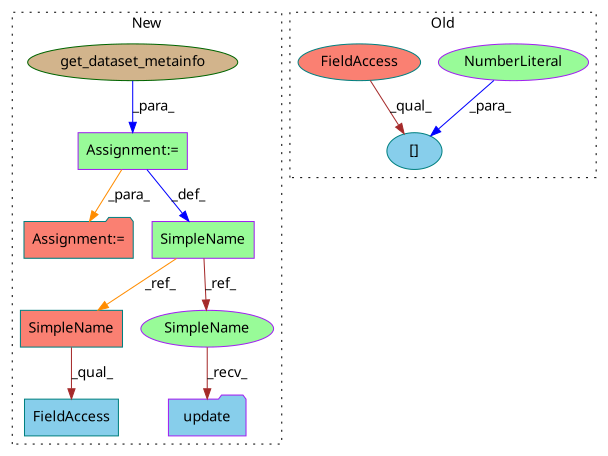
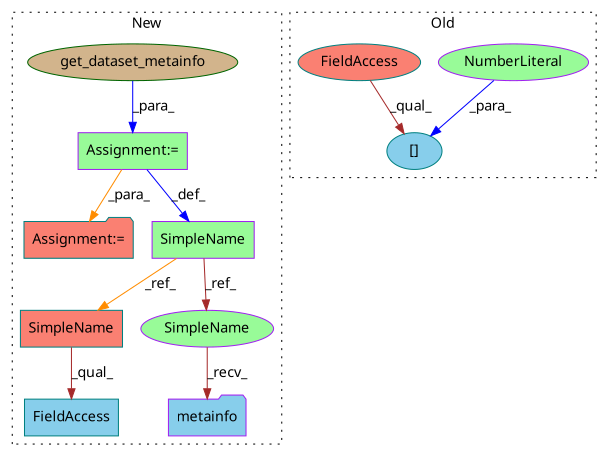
(207, 418) -> (207, 418)
